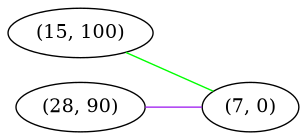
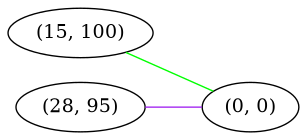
(81, 107) -> (81, 107)
(251, 107) -> (251, 107)
